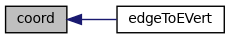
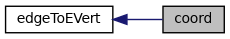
(99, 20) -> (145, 20)
